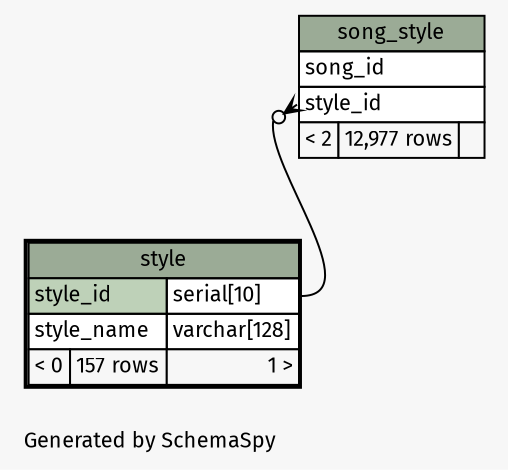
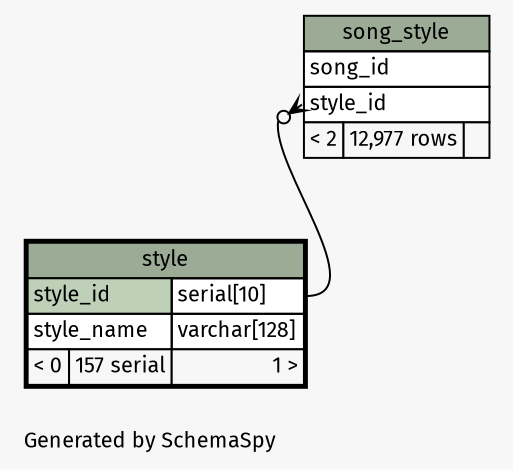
(118, 366) -> (120, 366)
